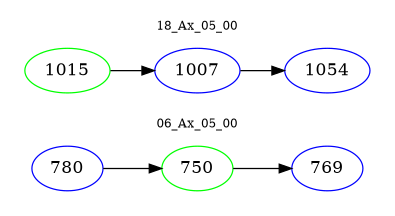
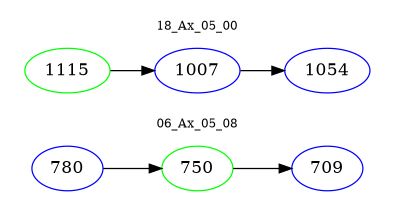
(67, 71) -> (67, 71)
(197, 125) -> (197, 125)
(327, 168) -> (327, 168)
